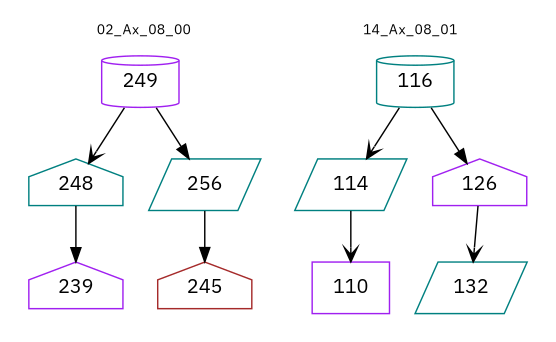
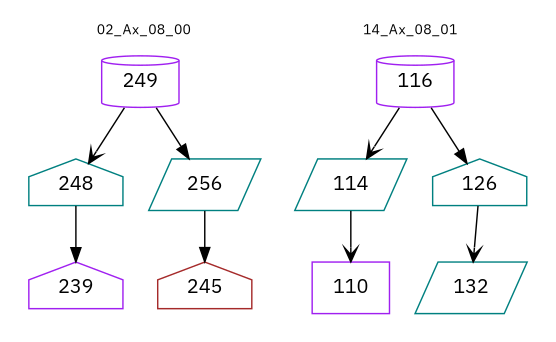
(415, 82) -> (415, 82)
(480, 185) -> (480, 185)
